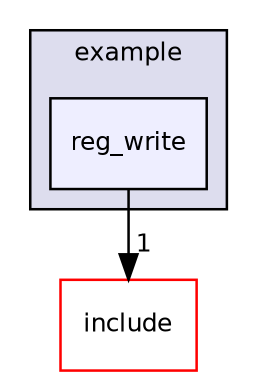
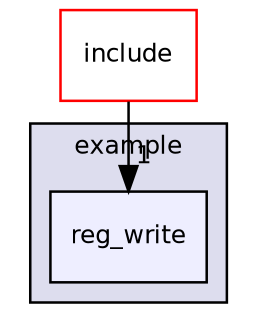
(129, 225) -> (129, 139)
